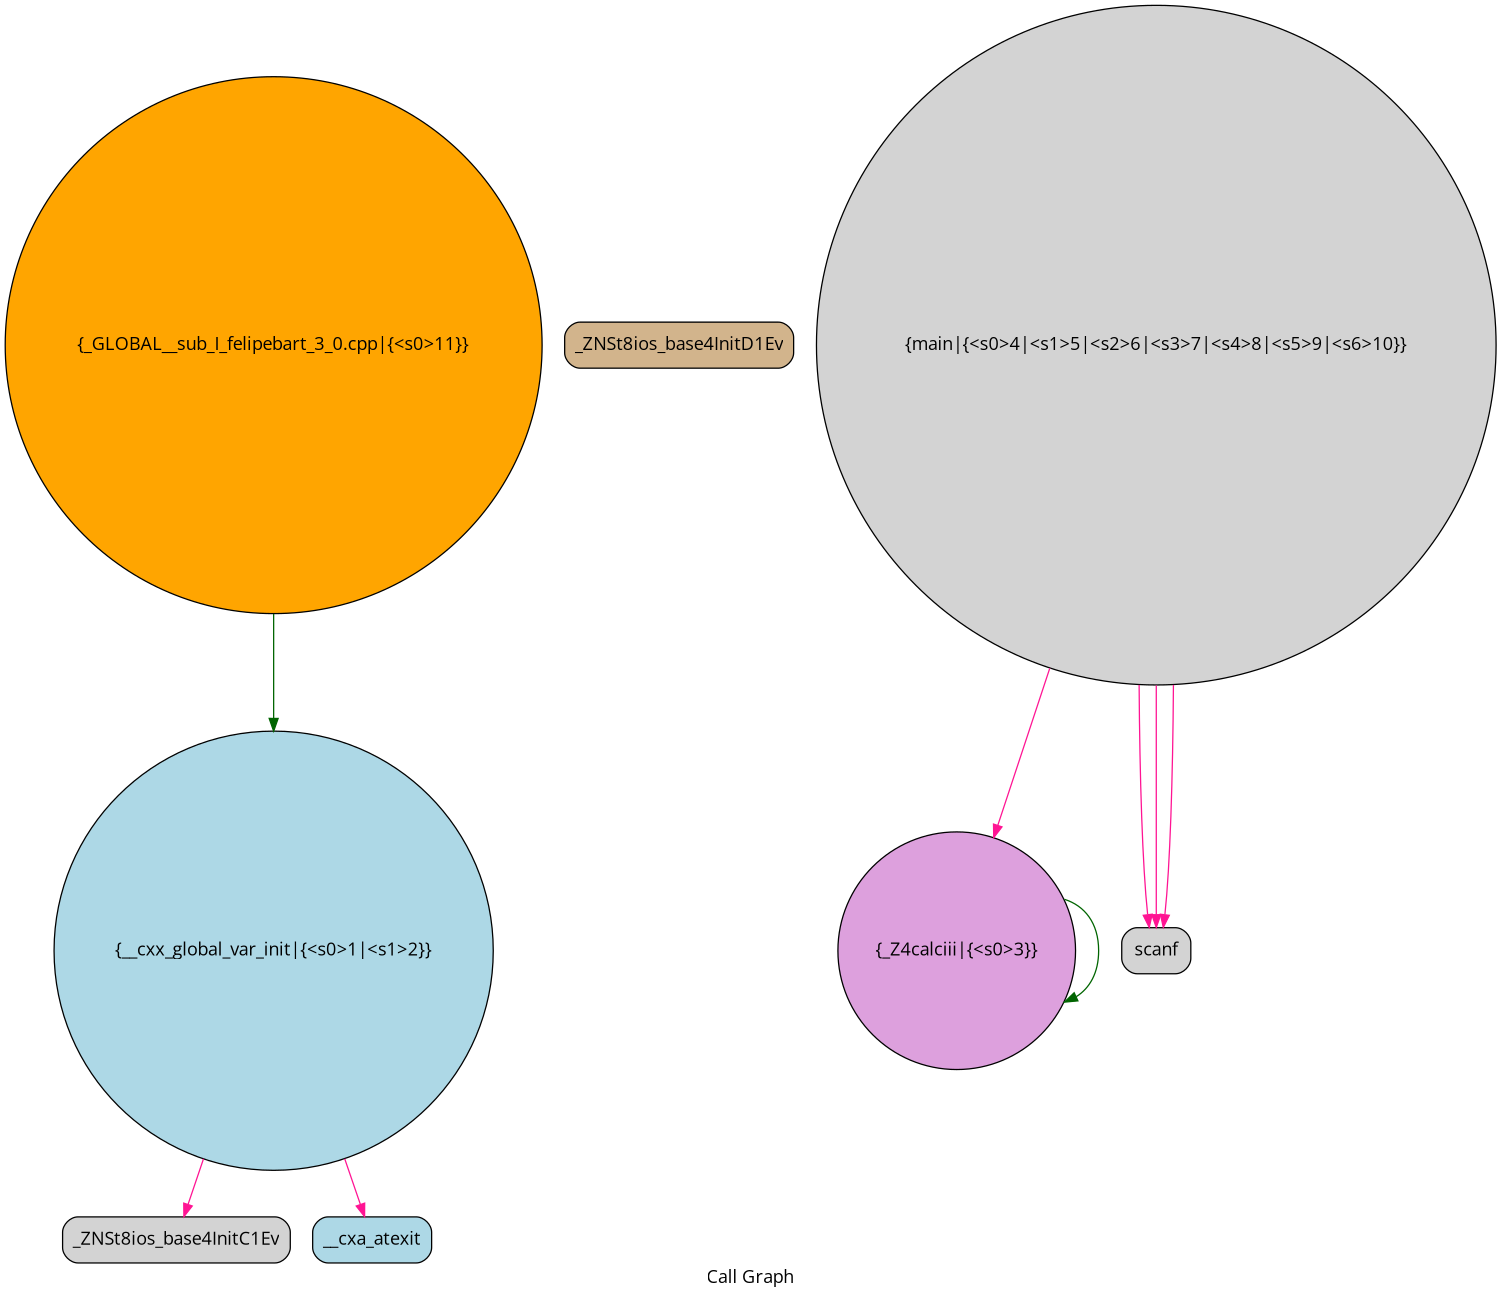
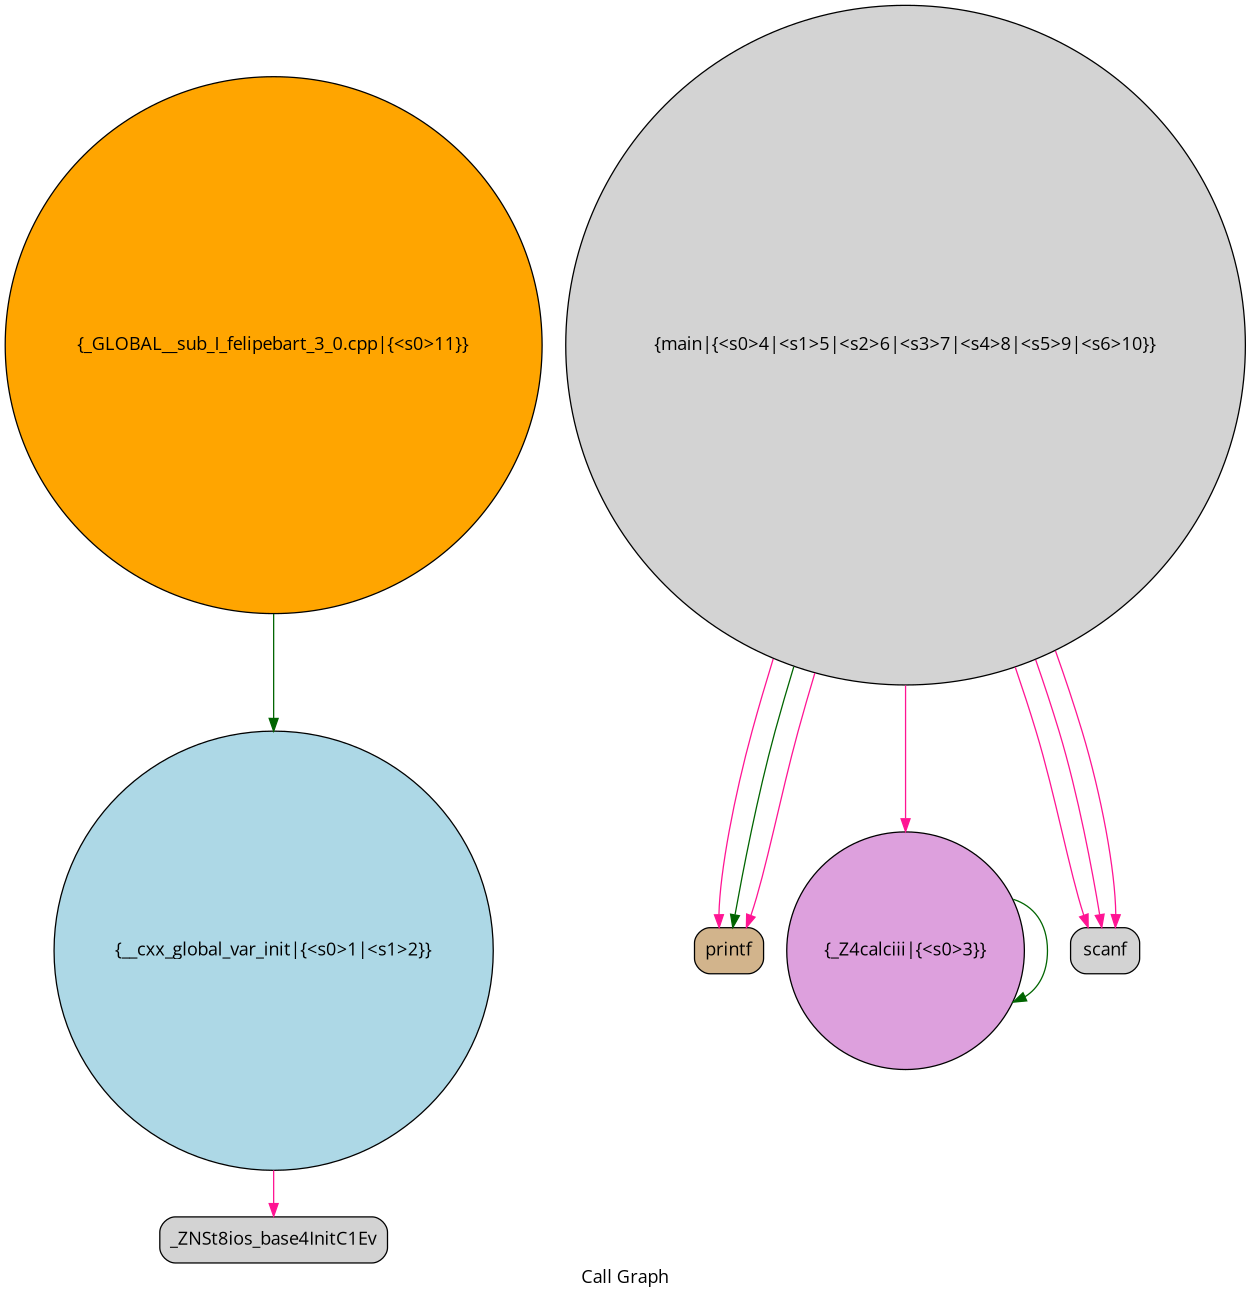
(679, 345) -> none
none -> (729, 951)
(372, 1240) -> none
